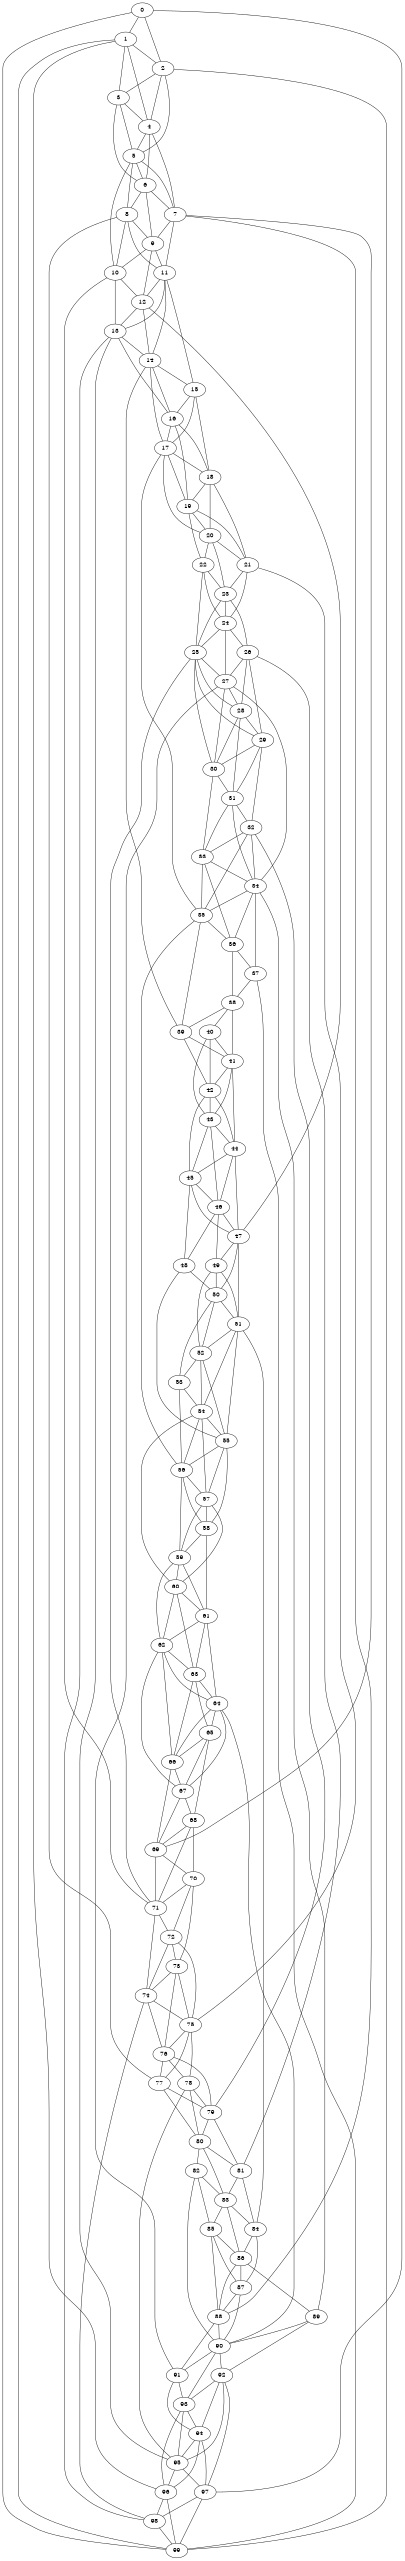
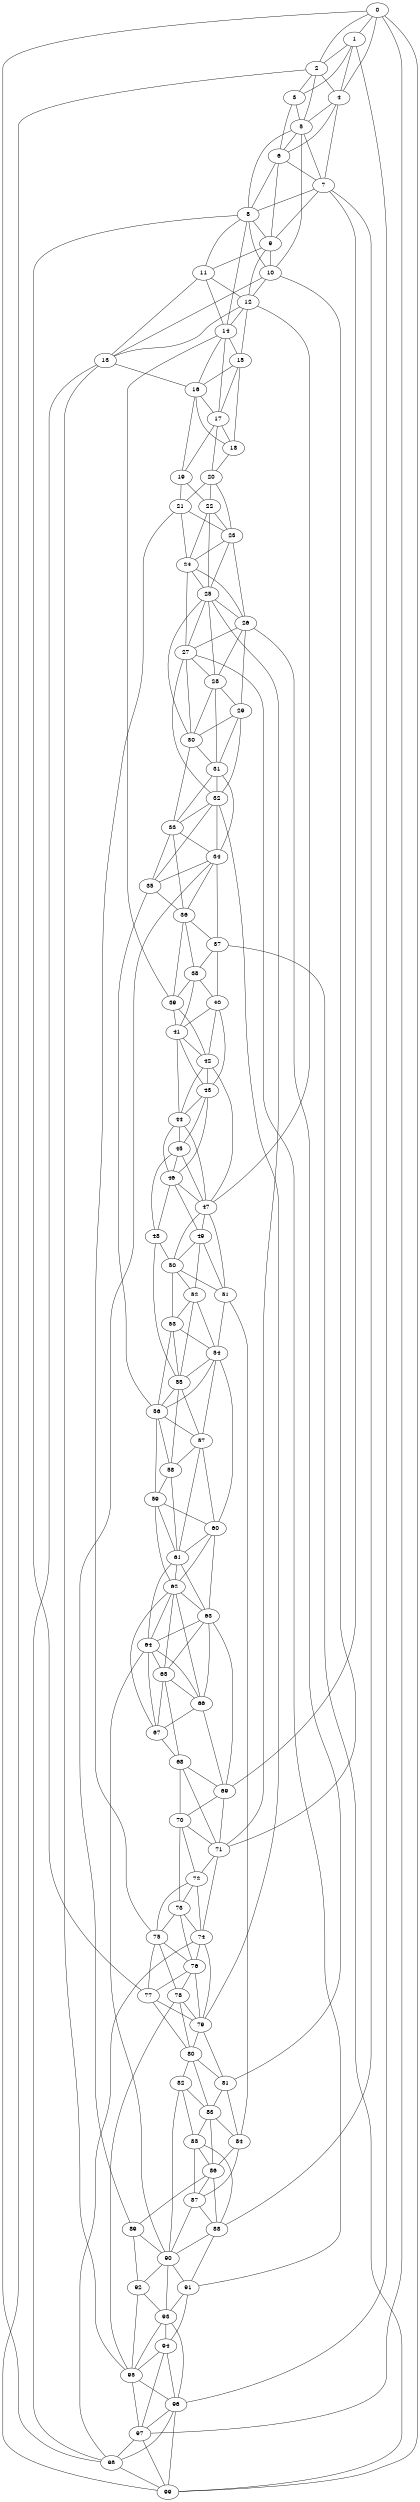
(134, 112) -> (365, 56)
(170, 244) -> (286, 200)
(181, 331) -> (244, 331)
(133, 346) -> (237, 273)
(199, 492) -> none
(232, 520) -> none
(199, 521) -> none
(142, 686) -> none
(213, 706) -> (227, 609)
(286, 777) -> (173, 732)
(191, 974) -> (178, 959)
none -> (217, 974)
none -> (3, 1105)
(191, 1132) -> (232, 1135)
(18, 1315) -> none
(220, 1339) -> none
(232, 1382) -> (176, 1353)
(189, 1527) -> (190, 1499)
none -> (169, 1631)
(169, 1820) -> (232, 1702)
(168, 2010) -> (210, 1981)
(211, 2404) -> none
(225, 2435) -> (158, 2419)
